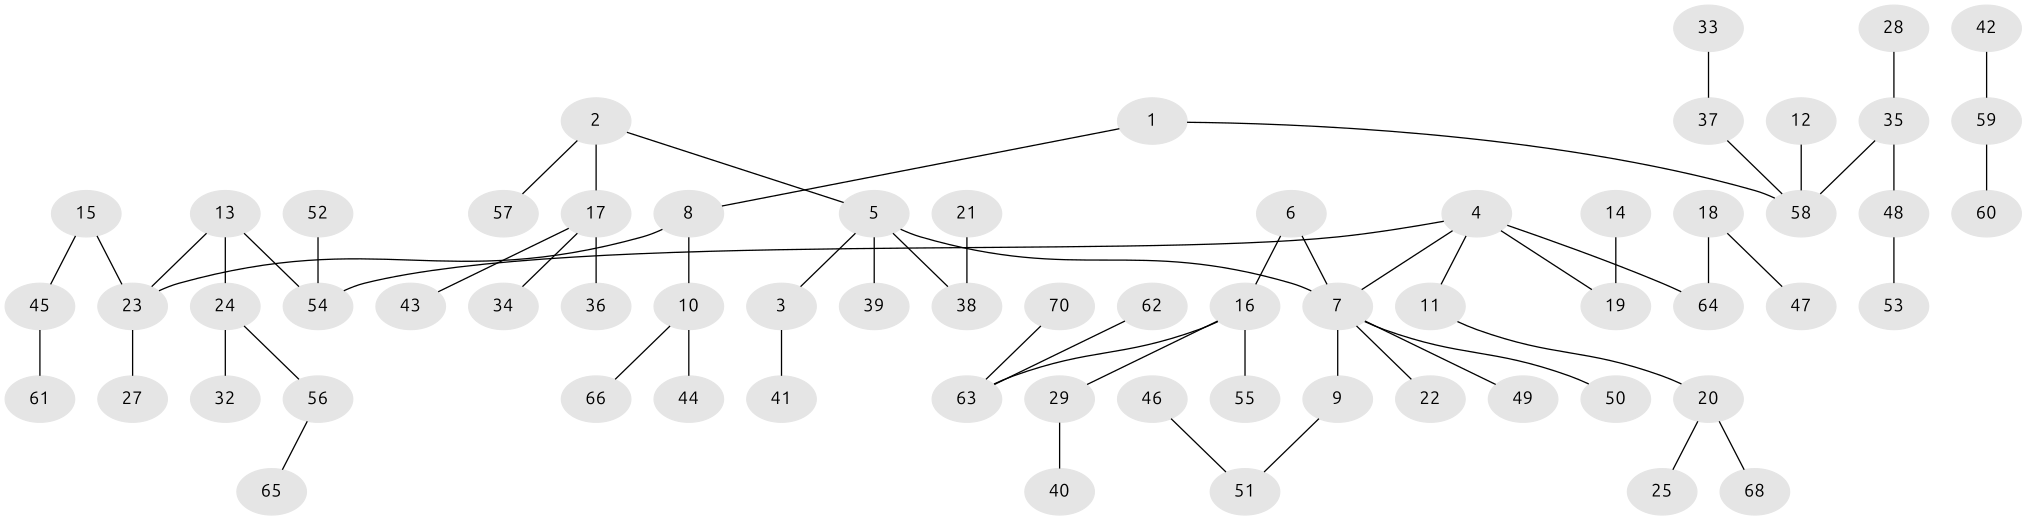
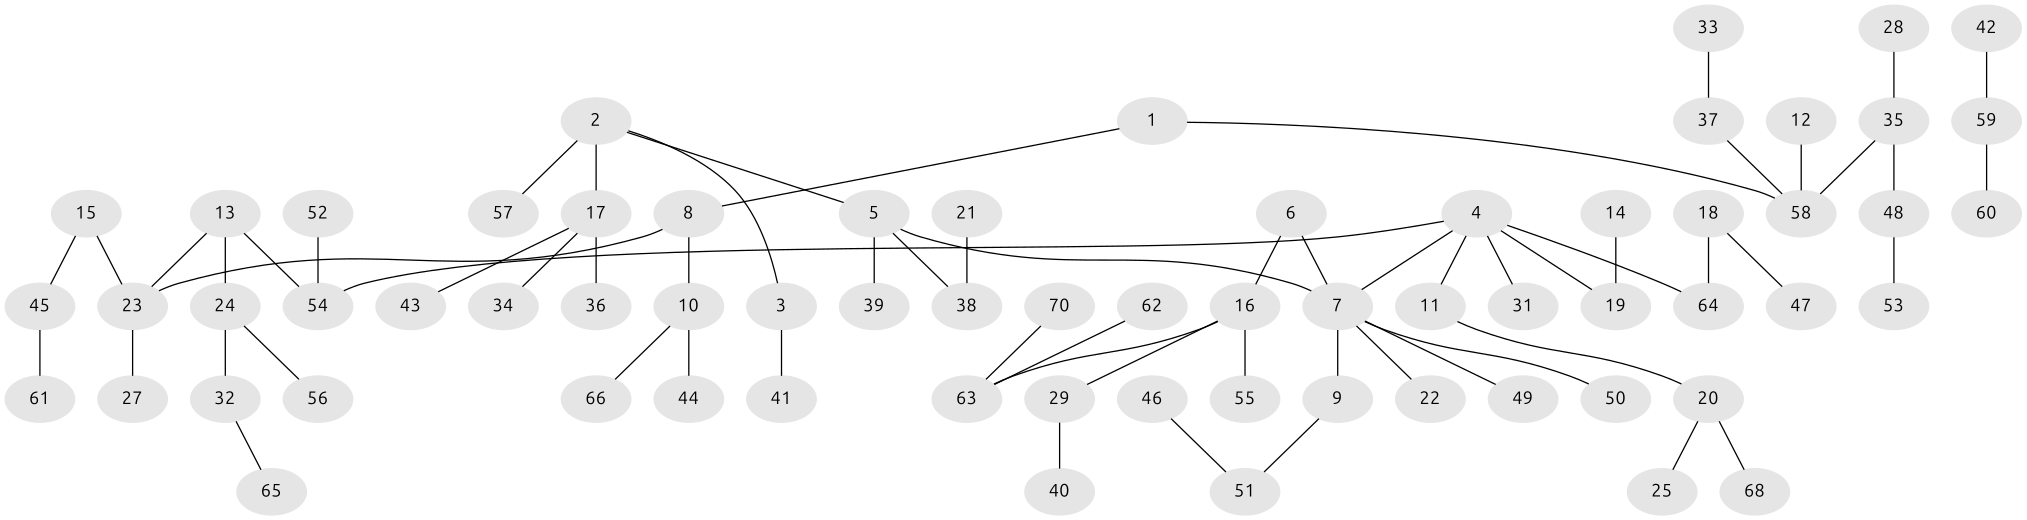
(828, 260) -> (728, 183)
none -> (1523, 306)
(295, 446) -> (249, 446)
